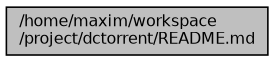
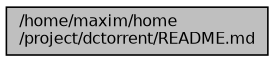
(137, 31) -> (137, 31)
